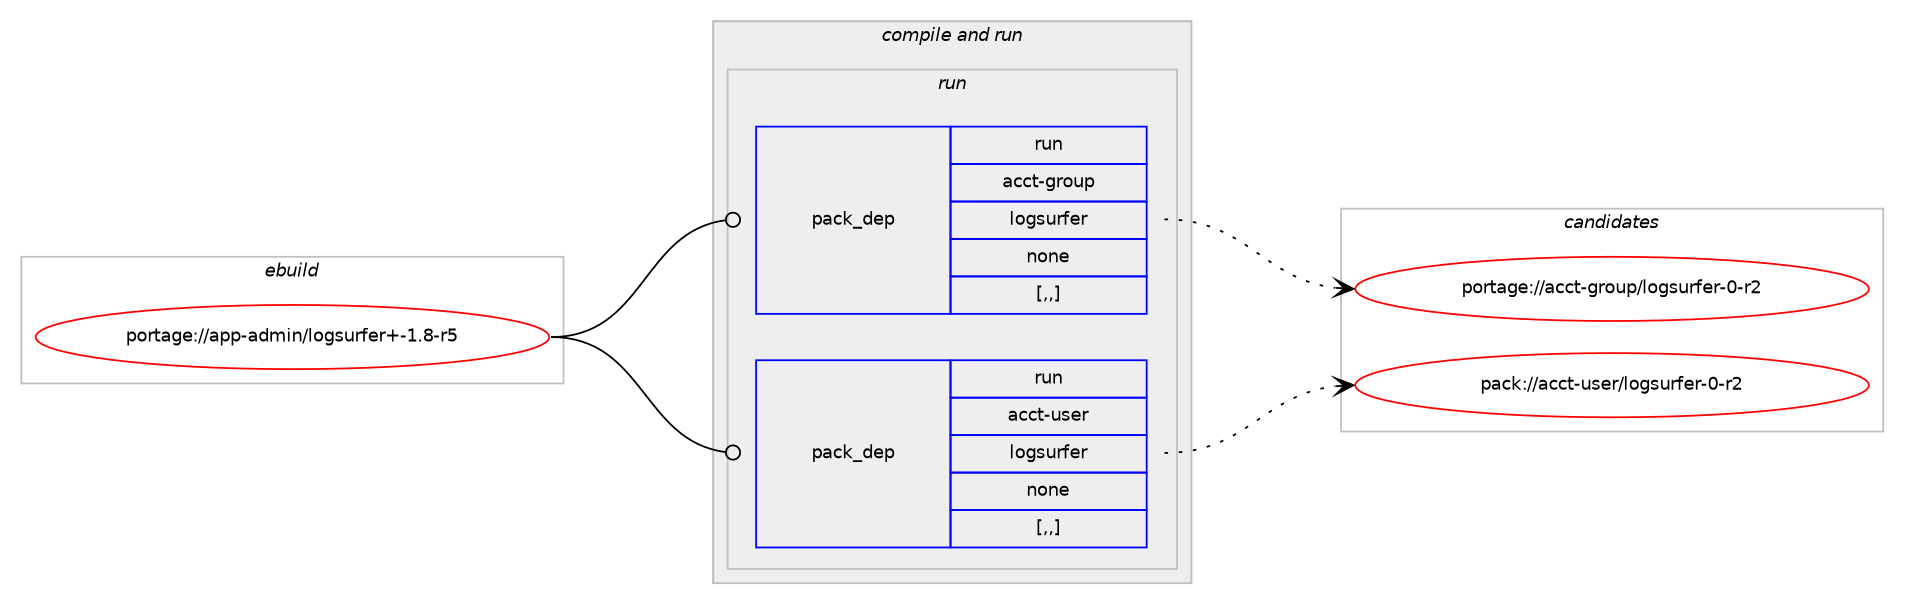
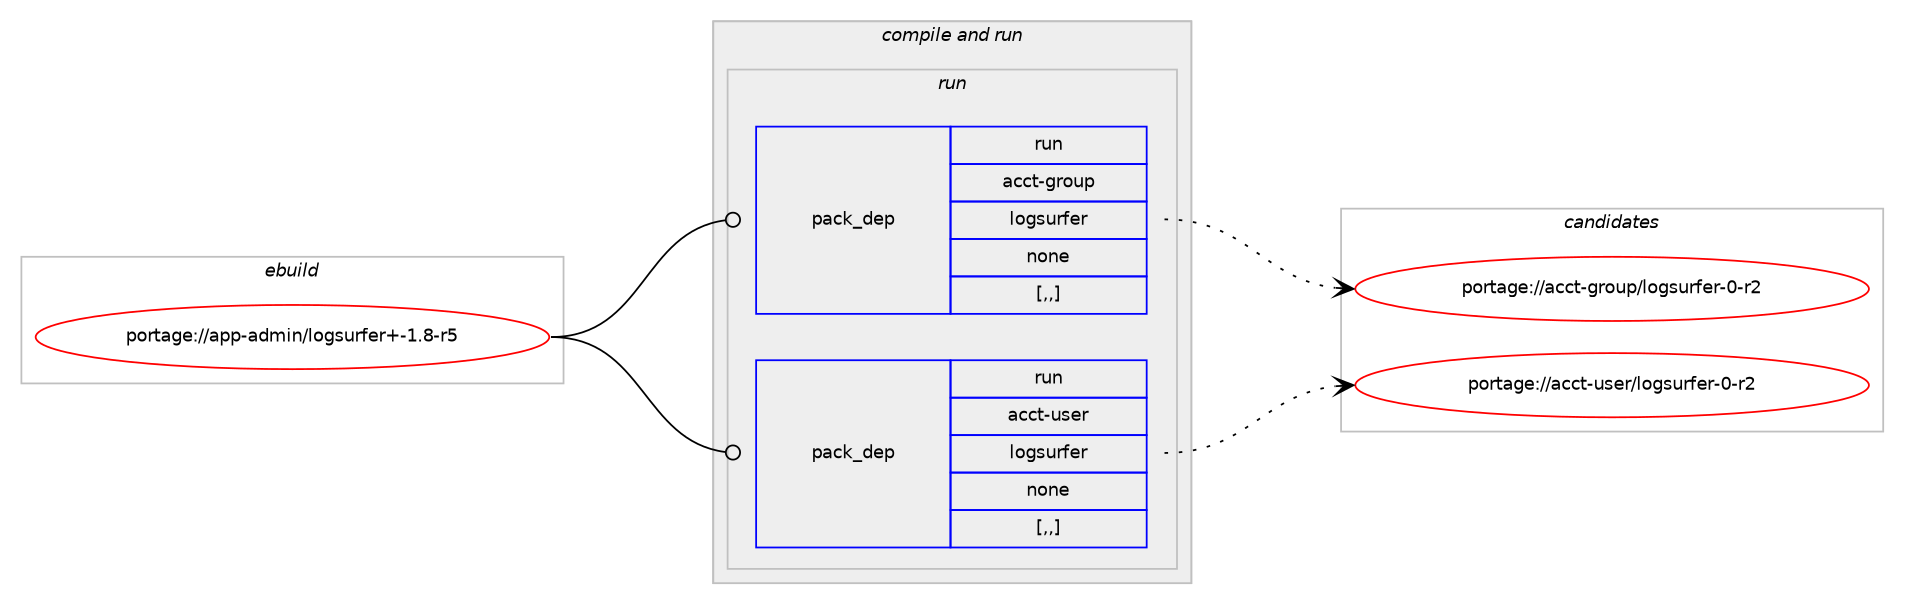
(1612, 385) -> (1612, 385)
